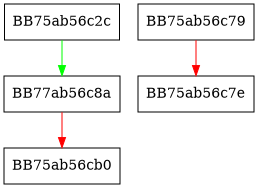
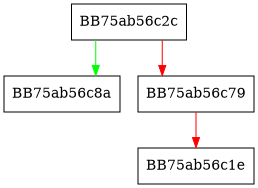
none -> (162, 53)
(62, 94) -> (62, 94)
(196, 94) -> (196, 166)
(62, 166) -> none
